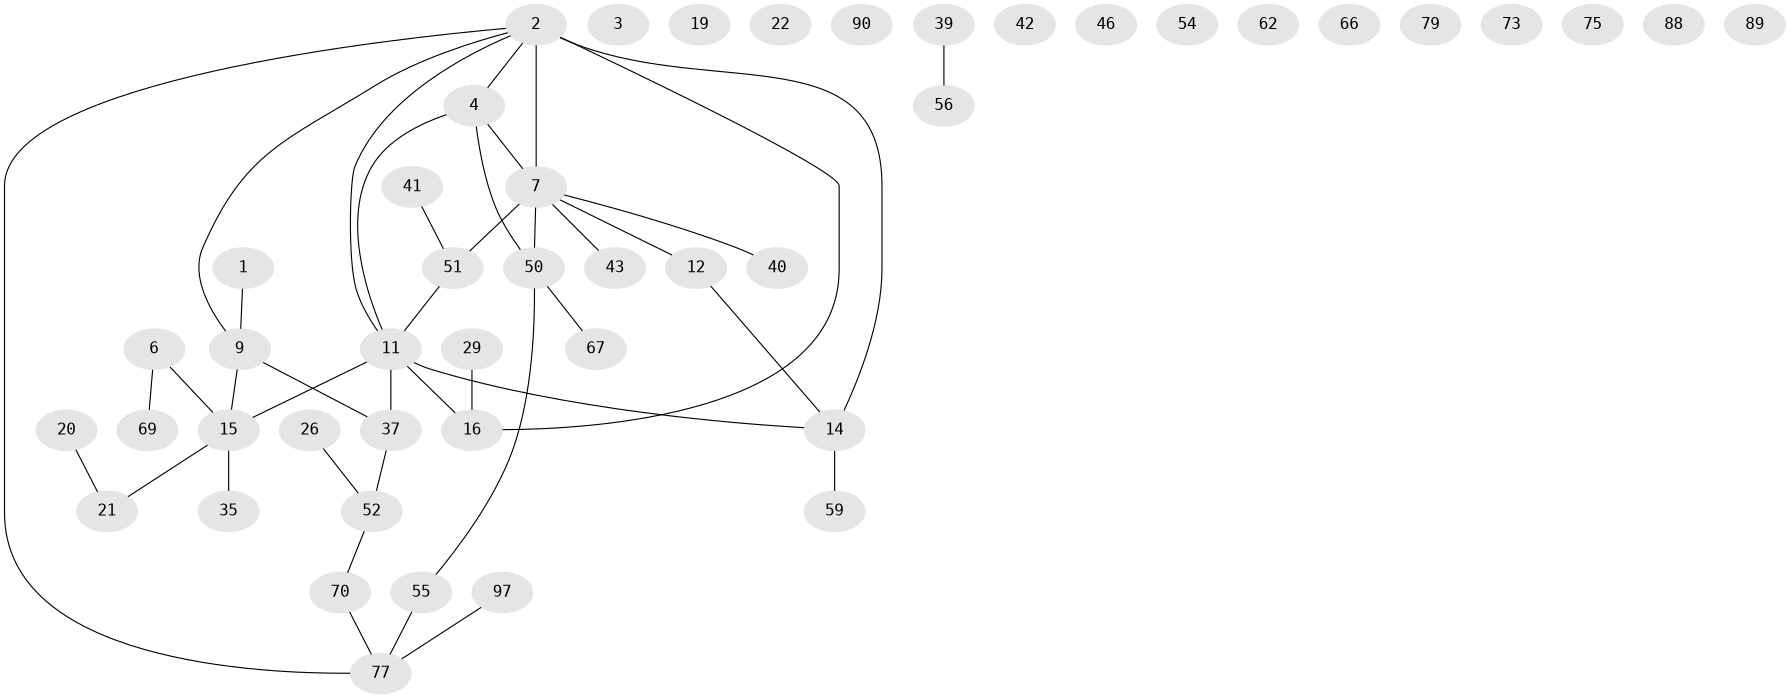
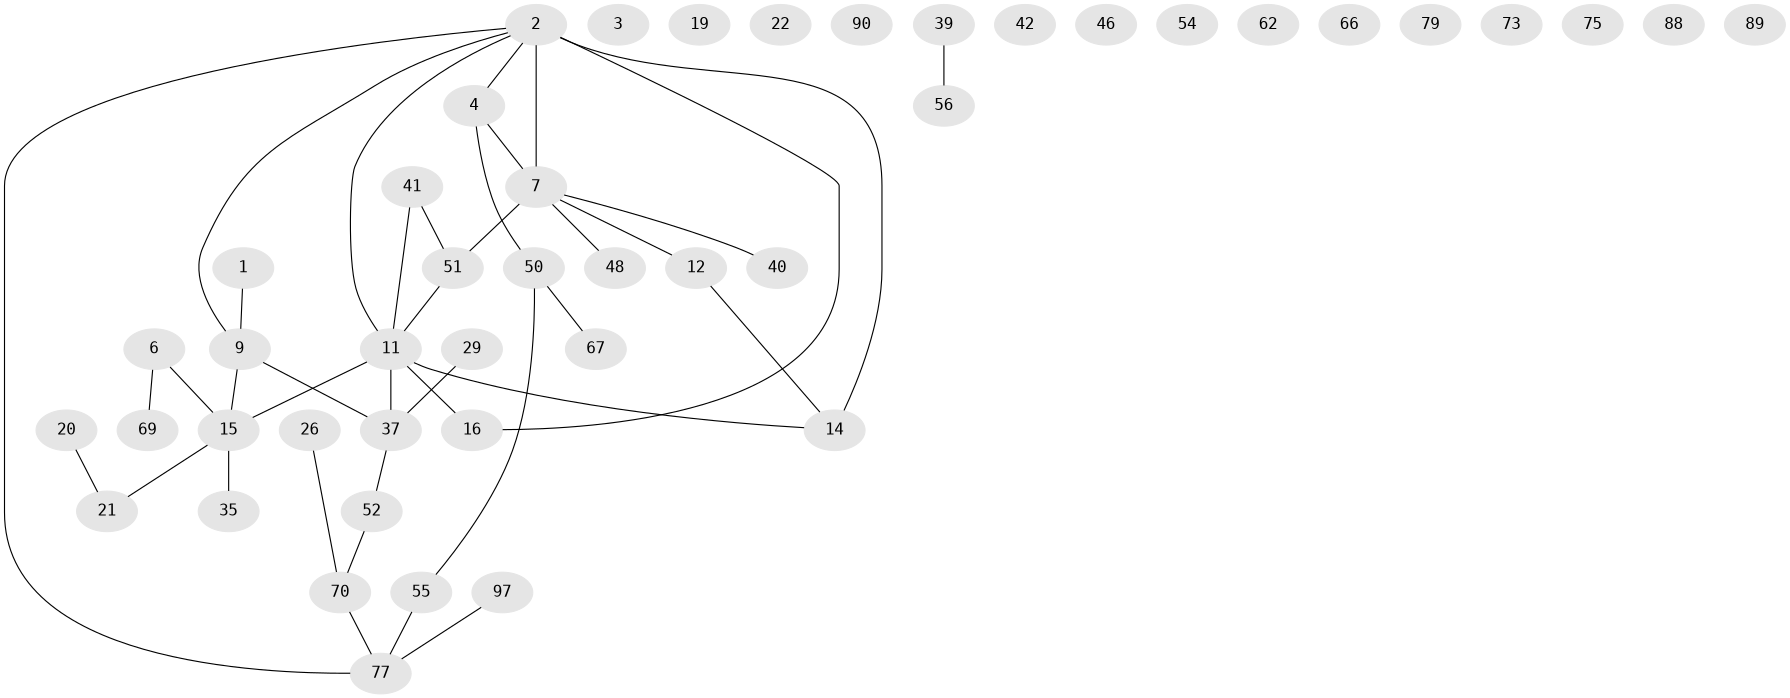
(360, 202) -> (402, 268)
(535, 228) -> none
(615, 268) -> (615, 268)
(472, 390) -> (436, 385)
(341, 471) -> (325, 511)
(835, 511) -> none
